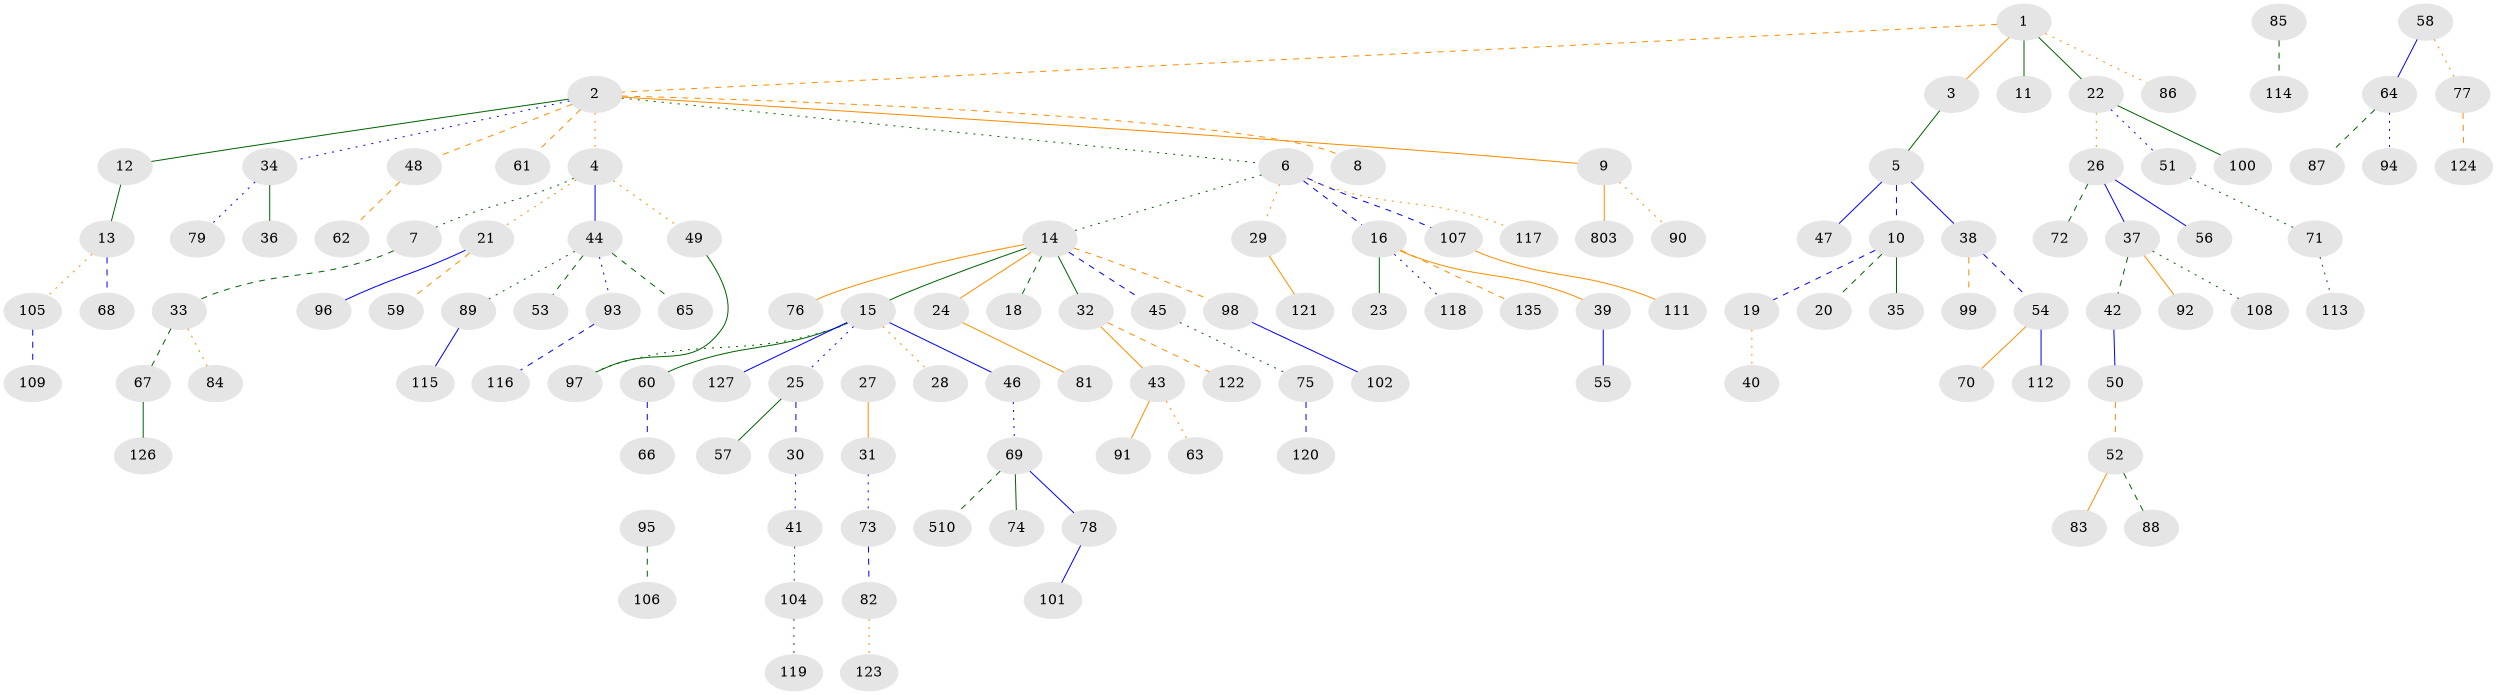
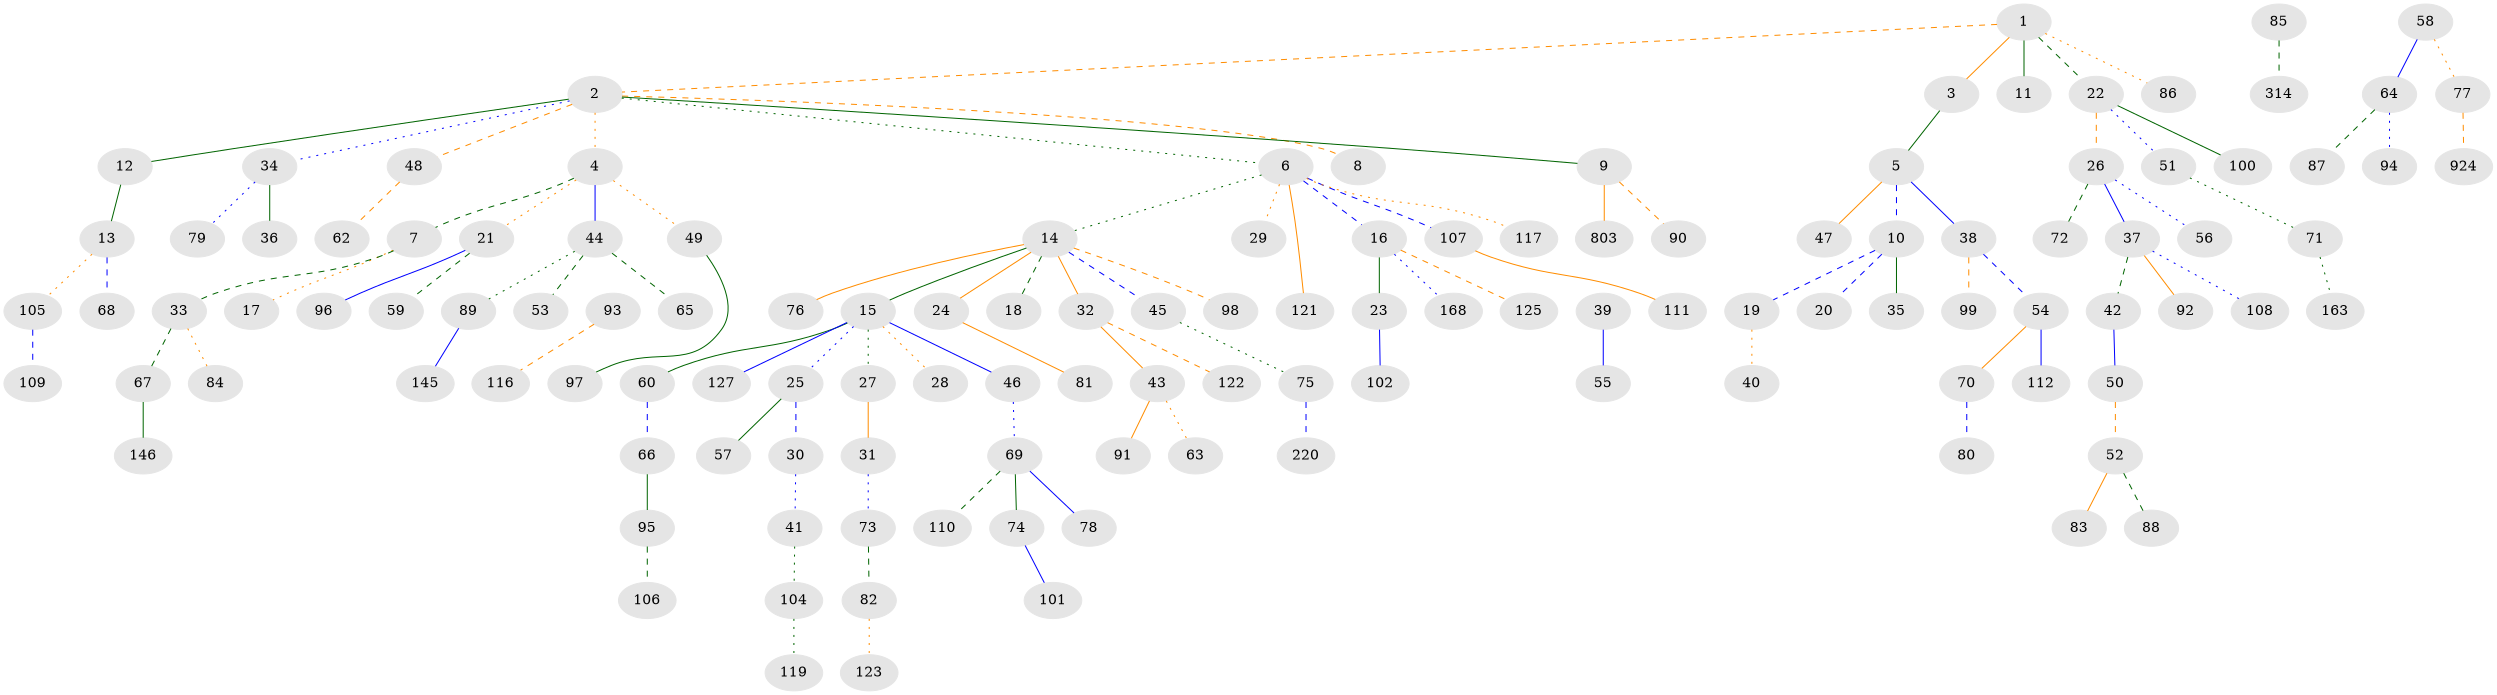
(2060, 58) -> (2060, 58)
(2279, 94) -> (2279, 94)
(1100, 128) -> (1100, 128)
(2096, 131) -> (2096, 131)
(523, 167) -> none
(2464, 167) -> (2464, 167)
(505, 203) -> (505, 203)
(1641, 203) -> (1641, 203)
(1860, 203) -> (1860, 203)
(2151, 203) -> (2151, 203)
(441, 275) -> (441, 275)
(604, 275) -> none
(1068, 275) -> (1068, 275)
(1282, 275) -> (1297, 239)
(1491, 275) -> none
(1860, 275) -> (1860, 275)
(2196, 275) -> (2196, 275)
none -> (252, 311)
(1454, 311) -> (1454, 311)
(1529, 311) -> (1529, 311)
(2335, 311) -> (2335, 311)
(557, 347) -> (557, 347)
(722, 347) -> (868, 348)
(1305, 347) -> (1380, 348)
(425, 384) -> (425, 384)
(143, 456) -> (143, 456)
(1306, 456) -> (1306, 456)
none -> (1967, 456)
none -> (647, 492)
(943, 528) -> (943, 528)
(869, 564) -> (869, 564)
(1071, 564) -> (1035, 564)
